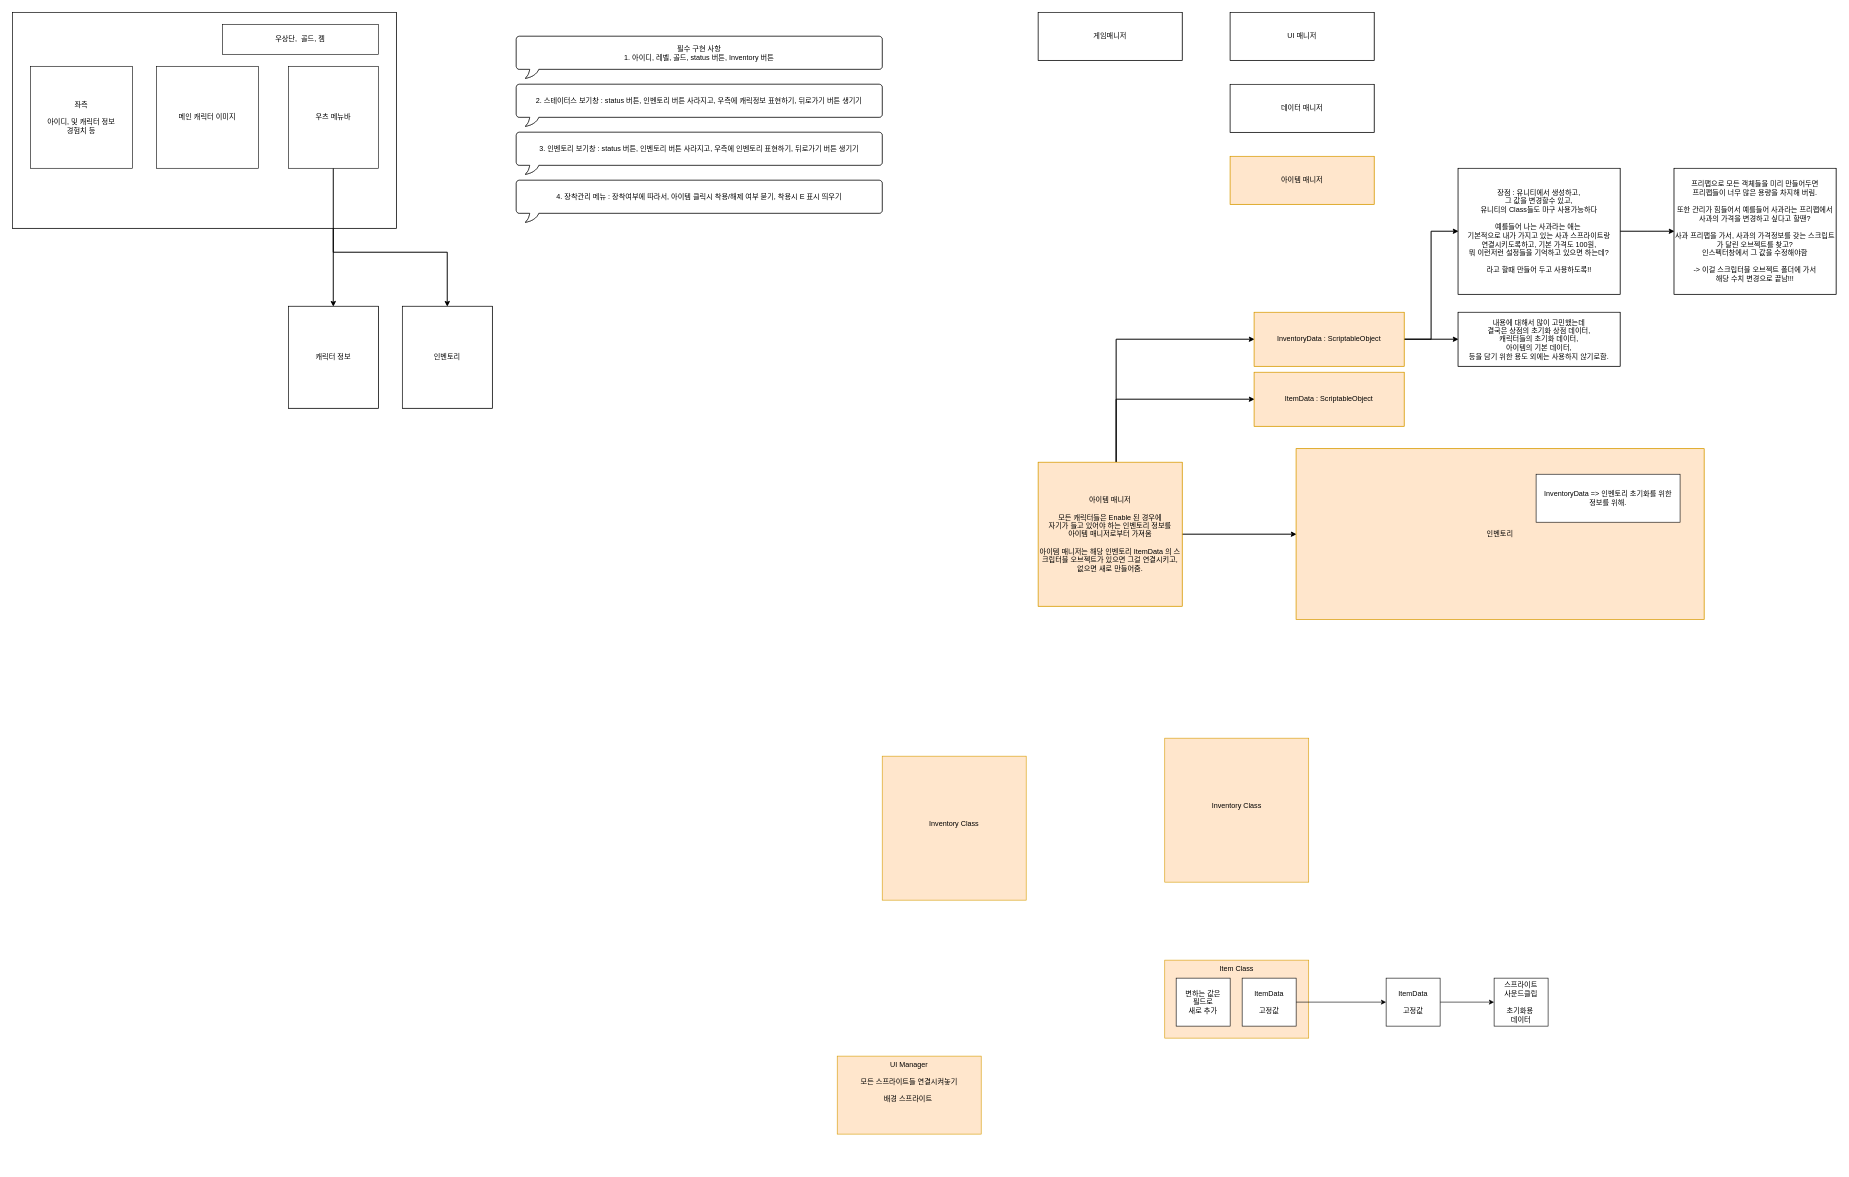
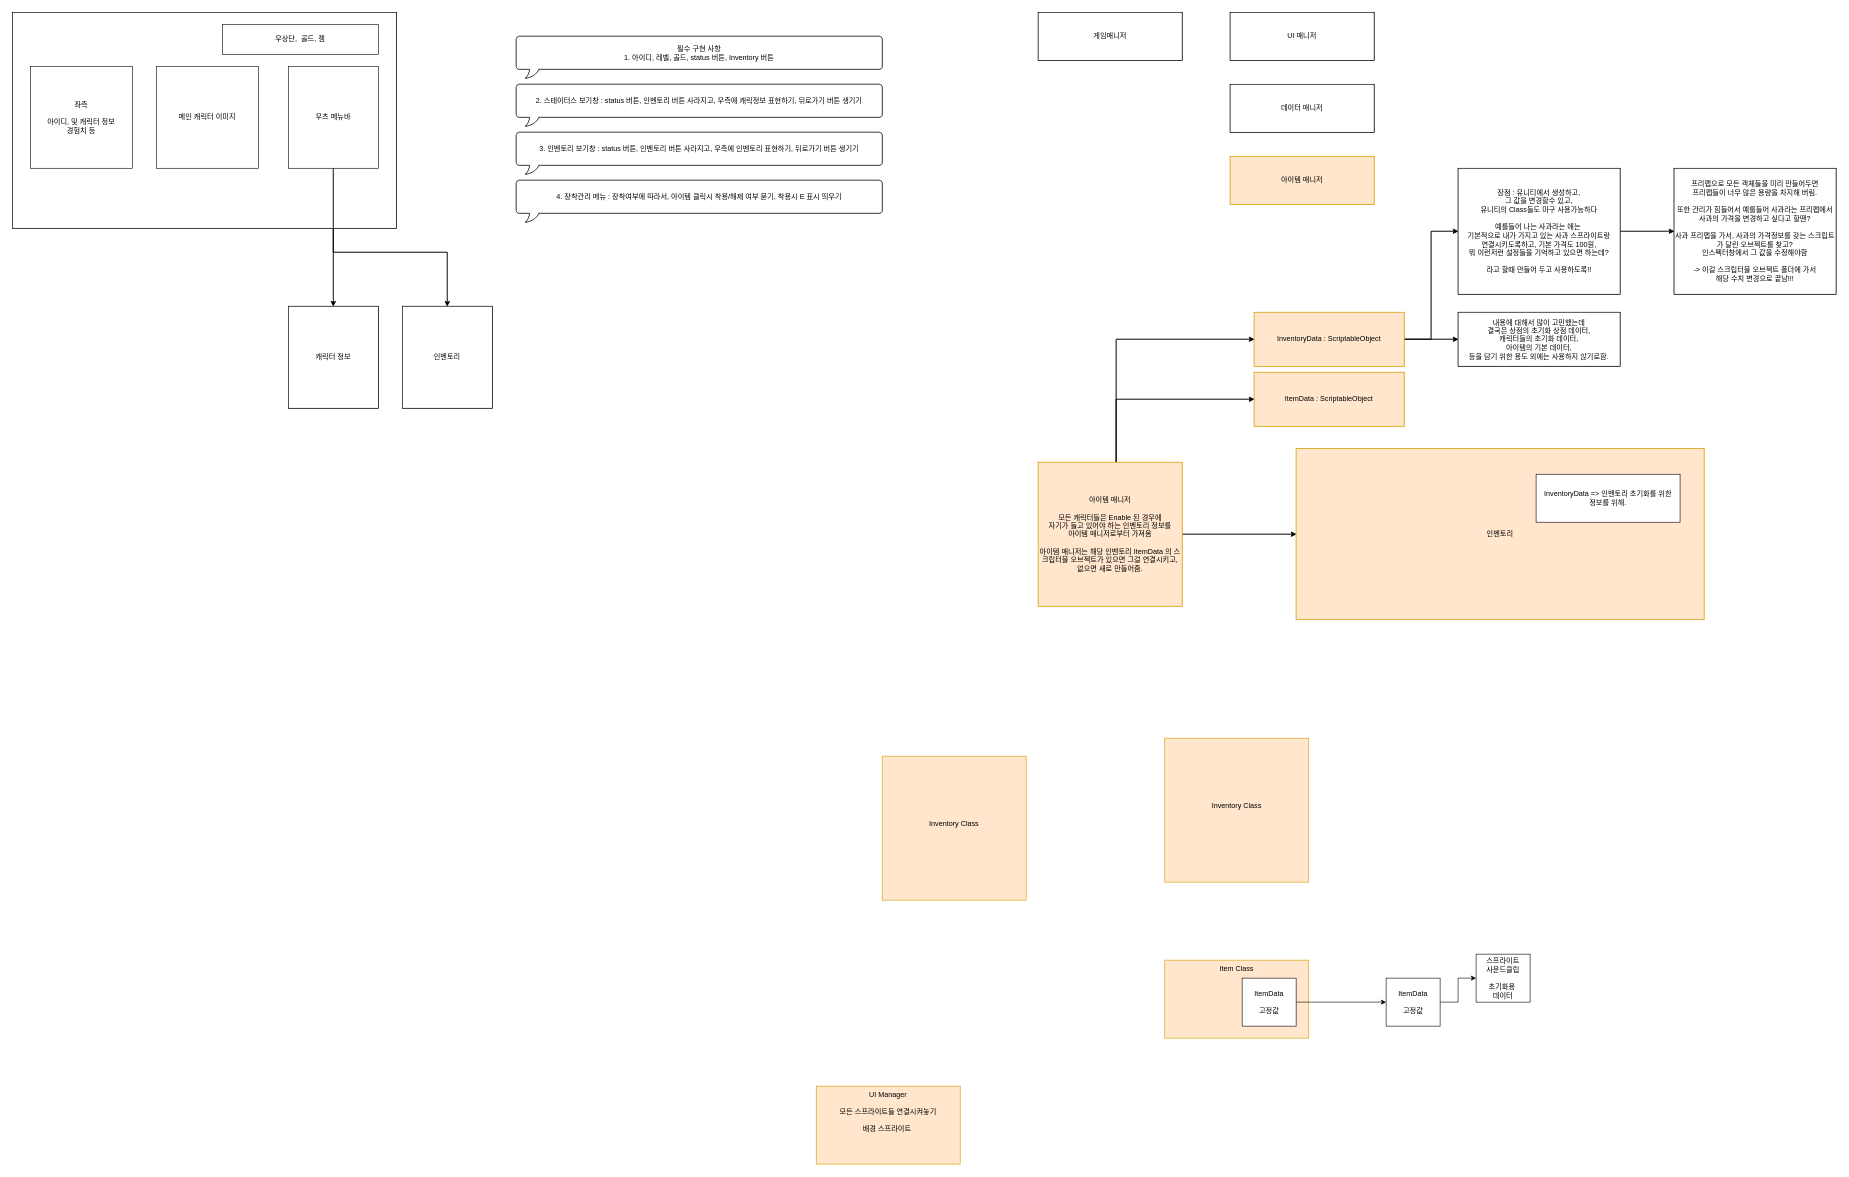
(1203, 1002) -> none
(1521, 1002) -> (1503, 978)
(909, 1095) -> (888, 1125)
